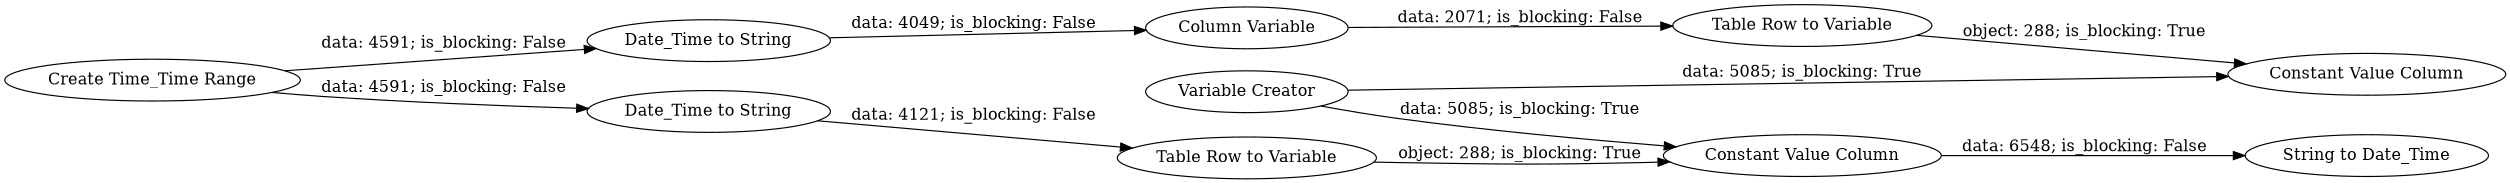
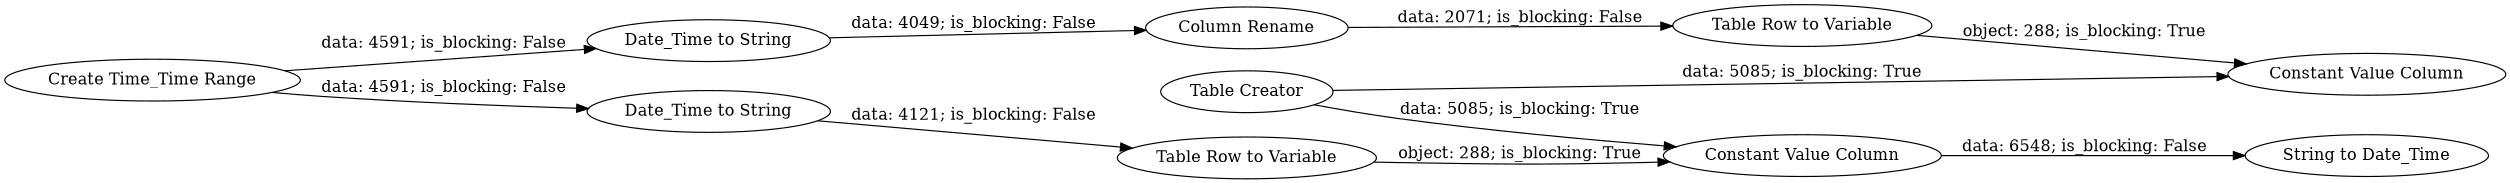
(1247, 28) -> (1247, 28)
(1247, 92) -> (1247, 92)
